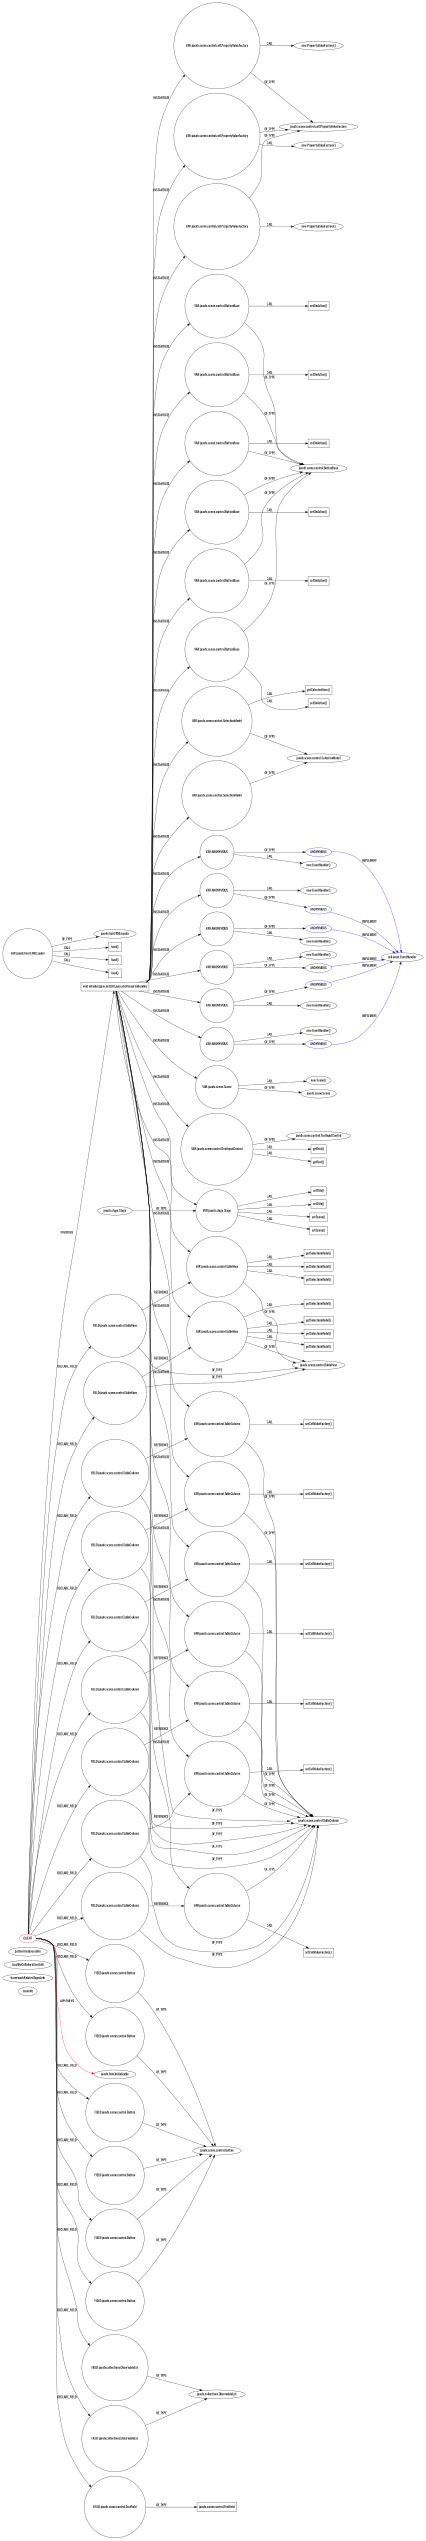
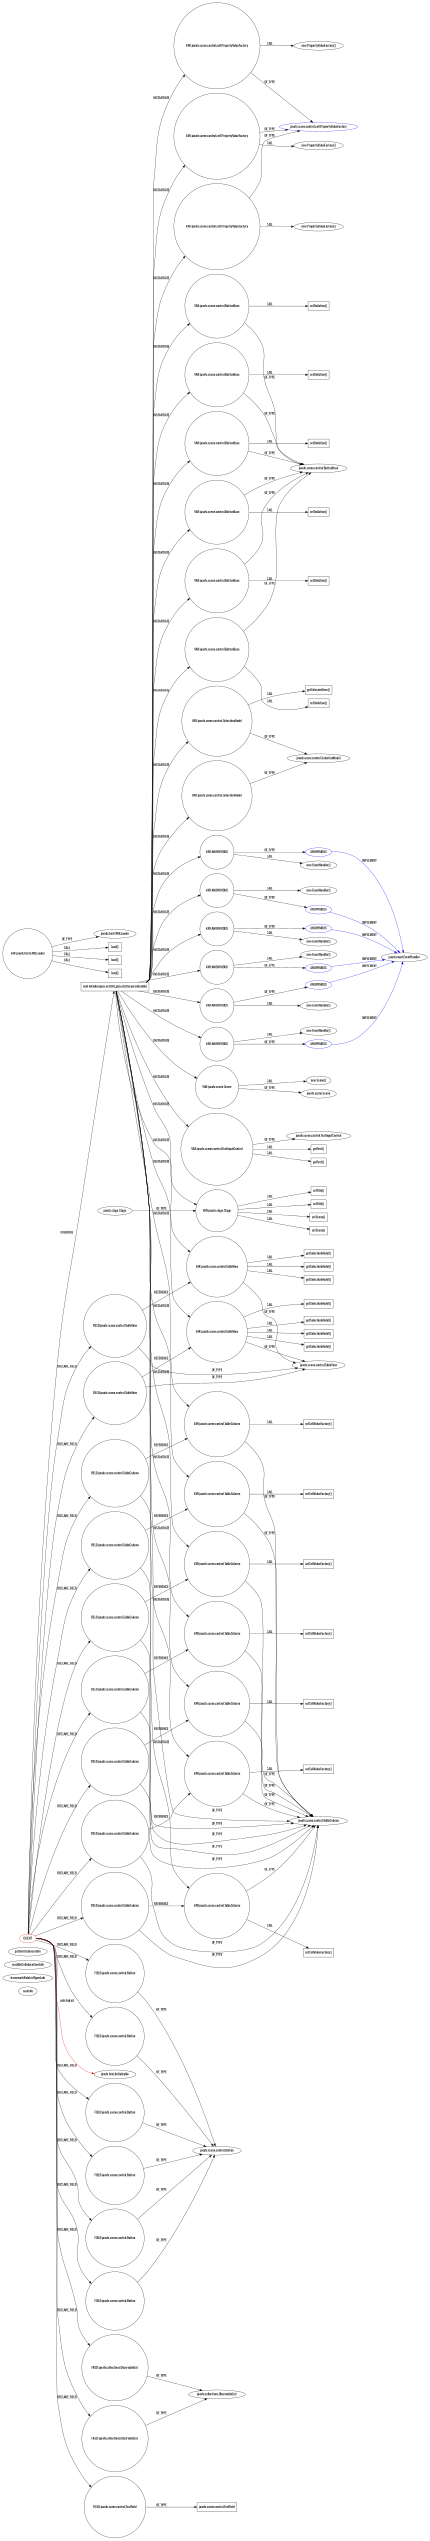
(319, 127) -> (319, 127)
(402, 957) -> (404, 957)
